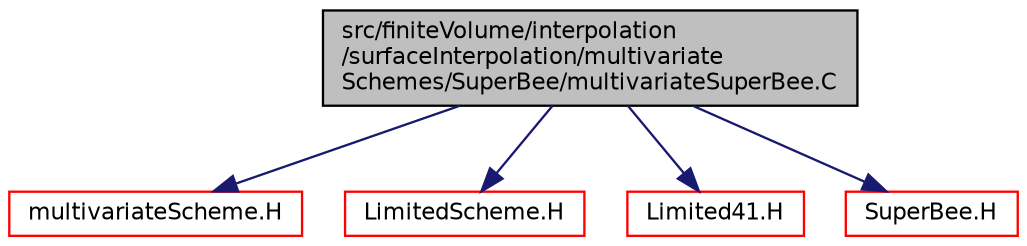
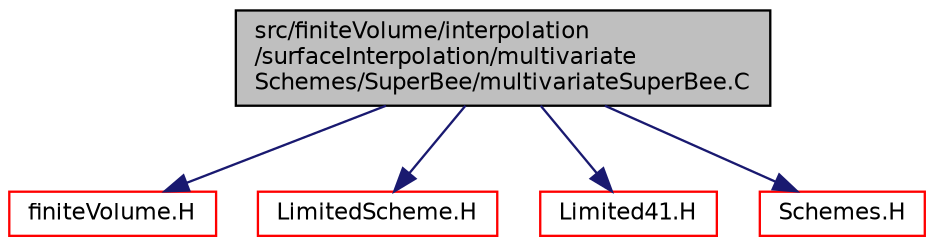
(156, 214) -> (113, 214)
(932, 214) -> (842, 214)
